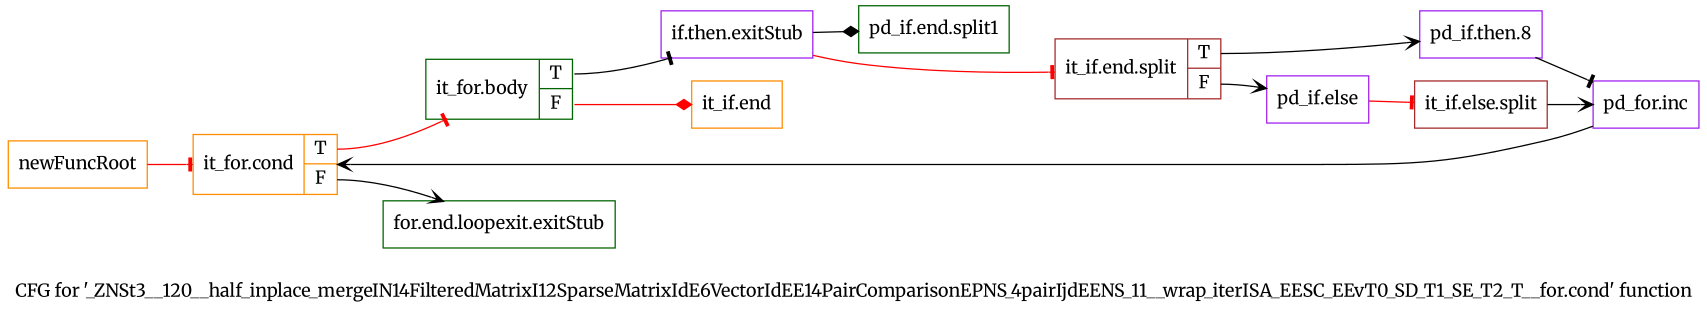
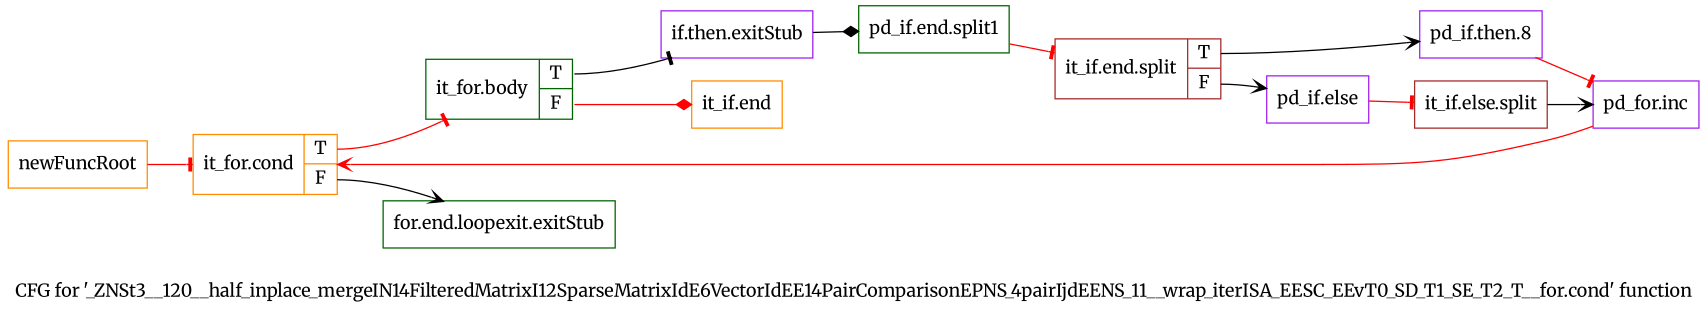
(1561, 68) -> (1561, 68)
(930, 70) -> (1029, 48)
(974, 164) -> (974, 164)
